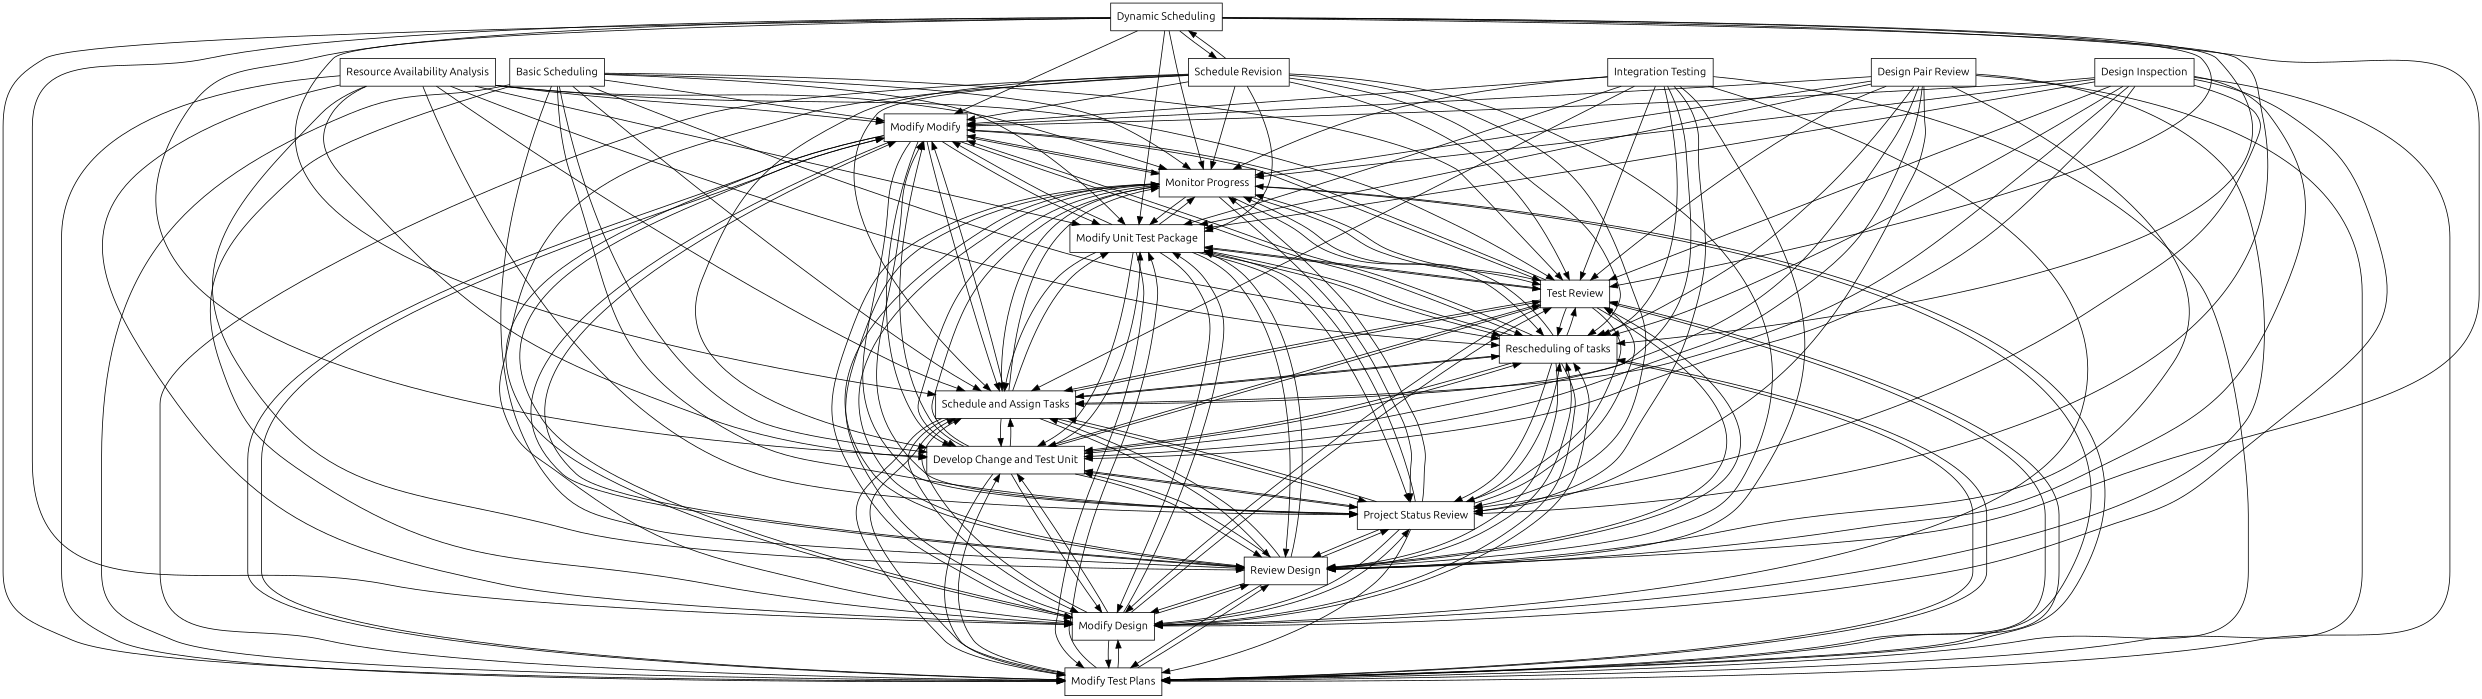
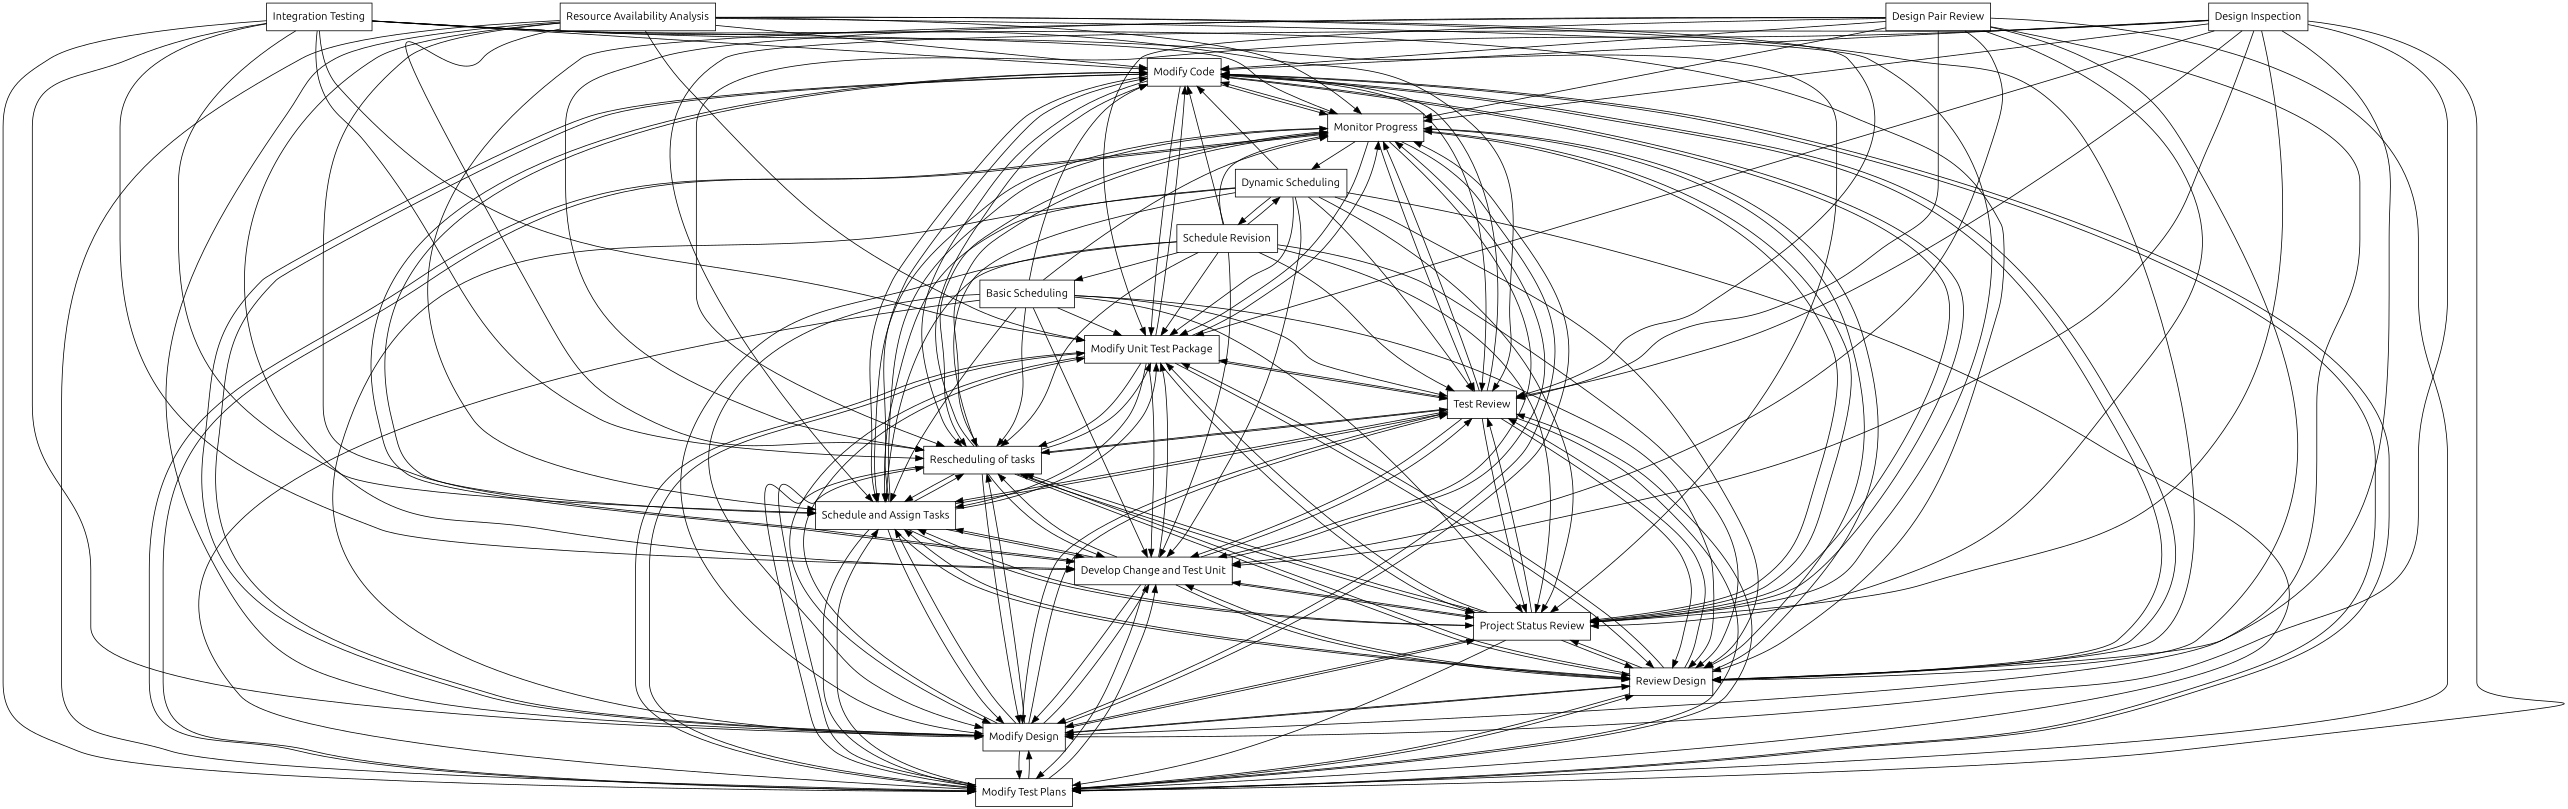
(1184, 96) -> (1337, 153)
(926, 128) -> (1184, 72)
(163, 398) -> (1130, 265)
